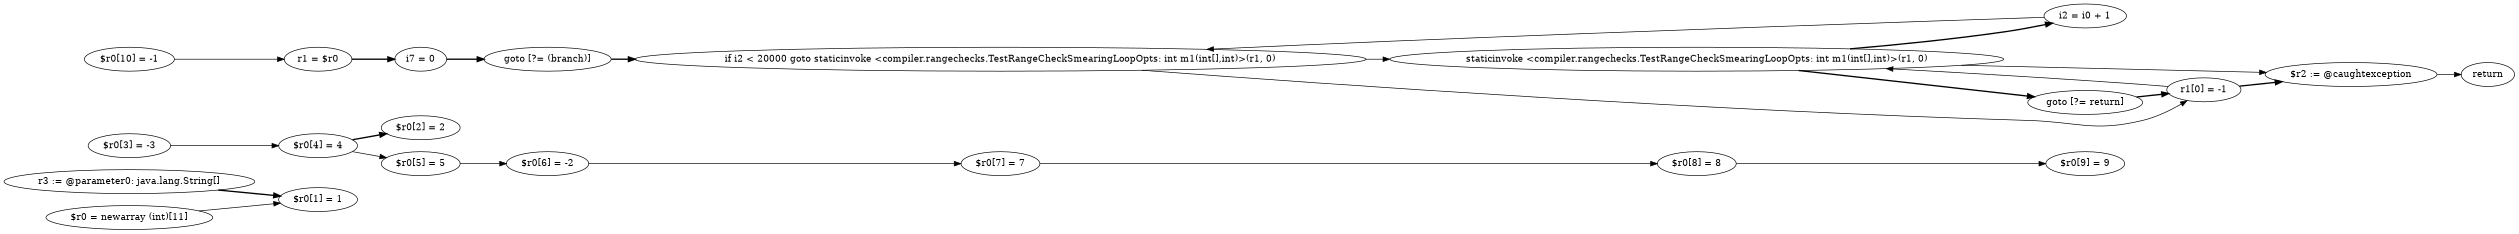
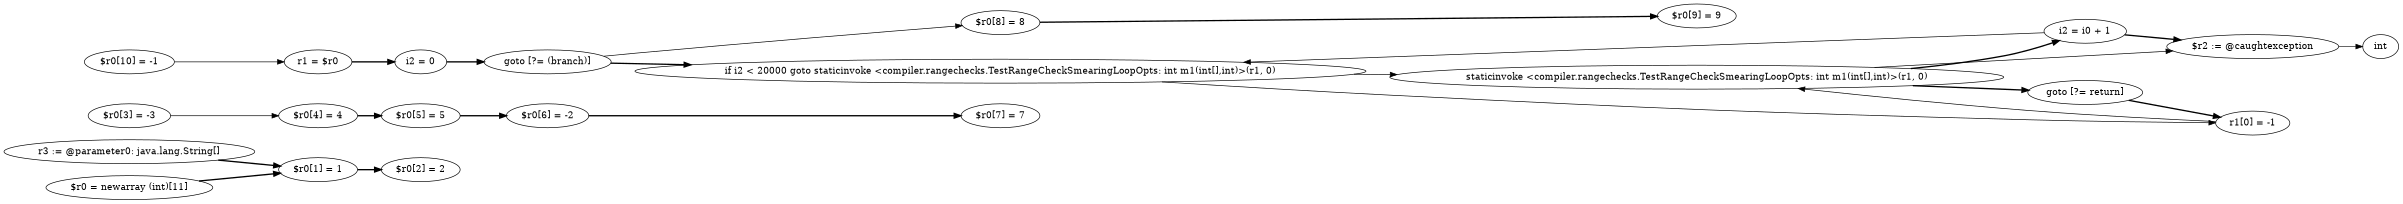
(421, 59) -> (421, 62)
(2488, 75) -> (2381, 47)
(2257, 84) -> (2149, 37)
(366, 137) -> (366, 170)
(366, 154) -> (366, 116)
(480, 164) -> (480, 116)
(771, 164) -> (771, 116)
(1345, 164) -> (780, 41)
(1888, 164) -> (1345, 19)
(236, 207) -> (236, 177)
